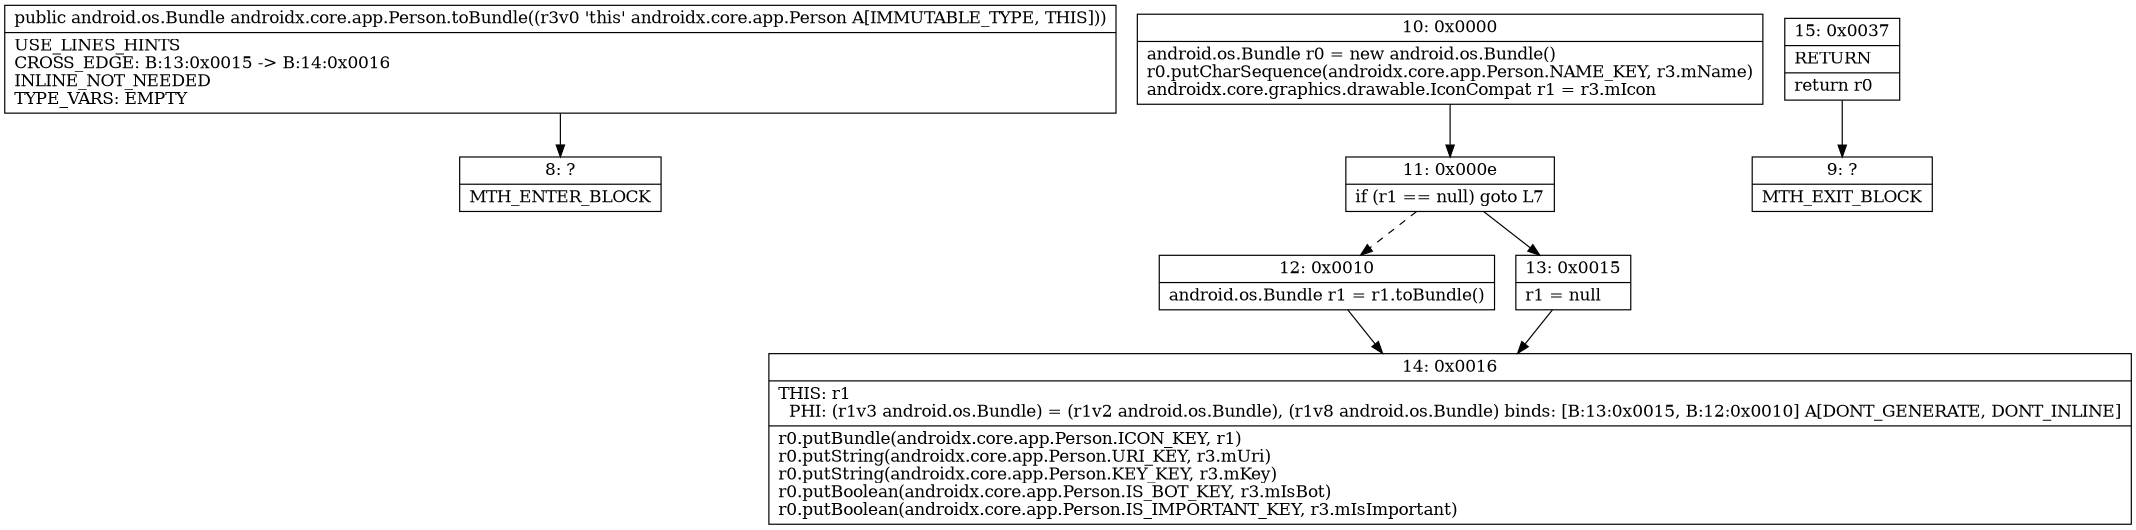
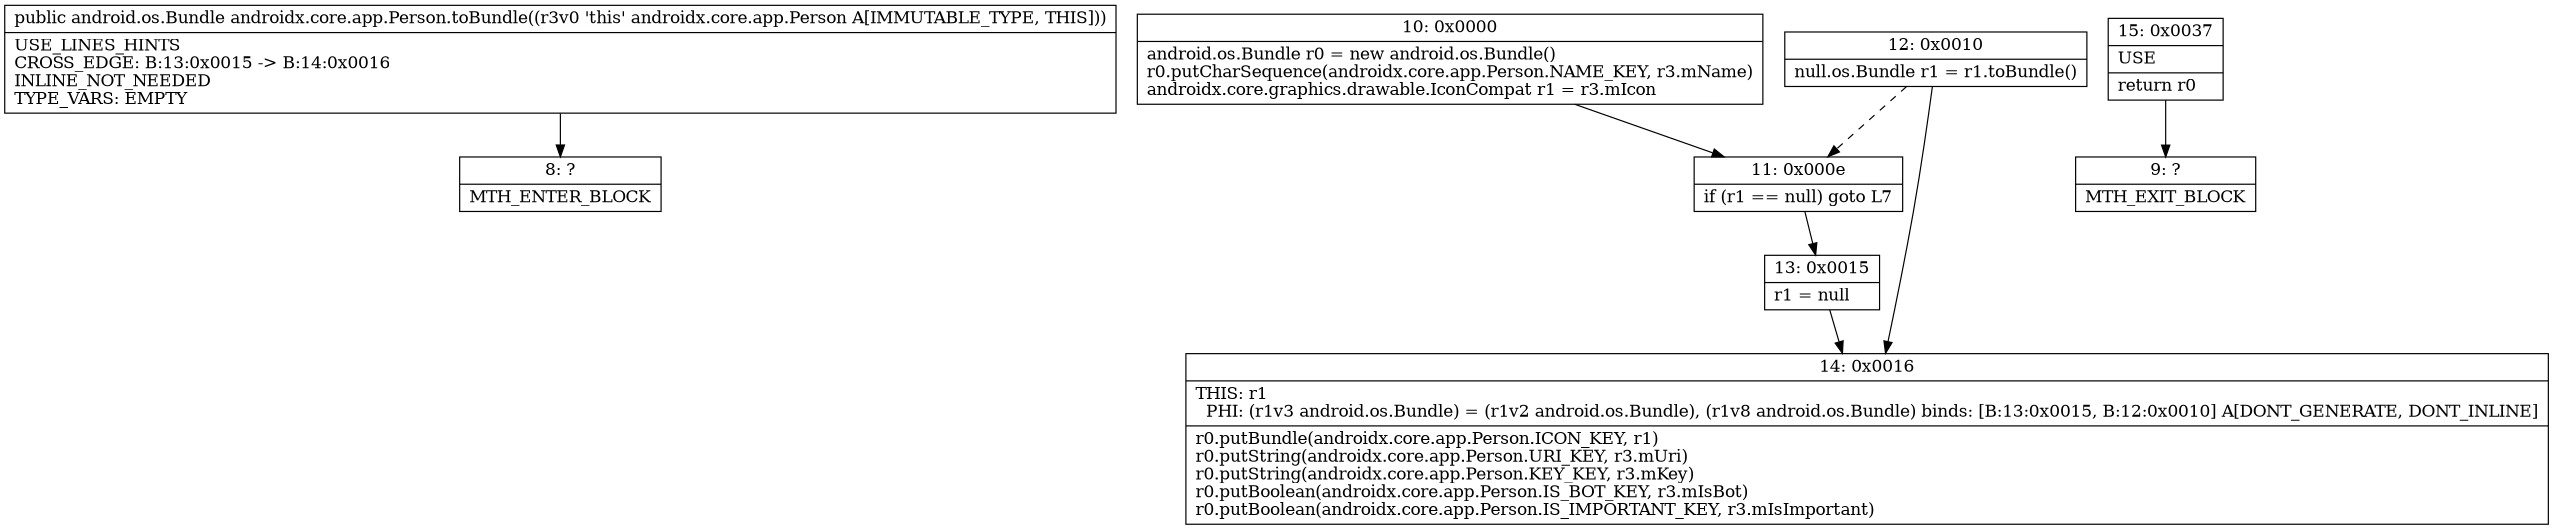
(1833, 59) -> (2137, 59)
(1393, 230) -> (1872, 118)
(1327, 296) -> (1936, 72)
